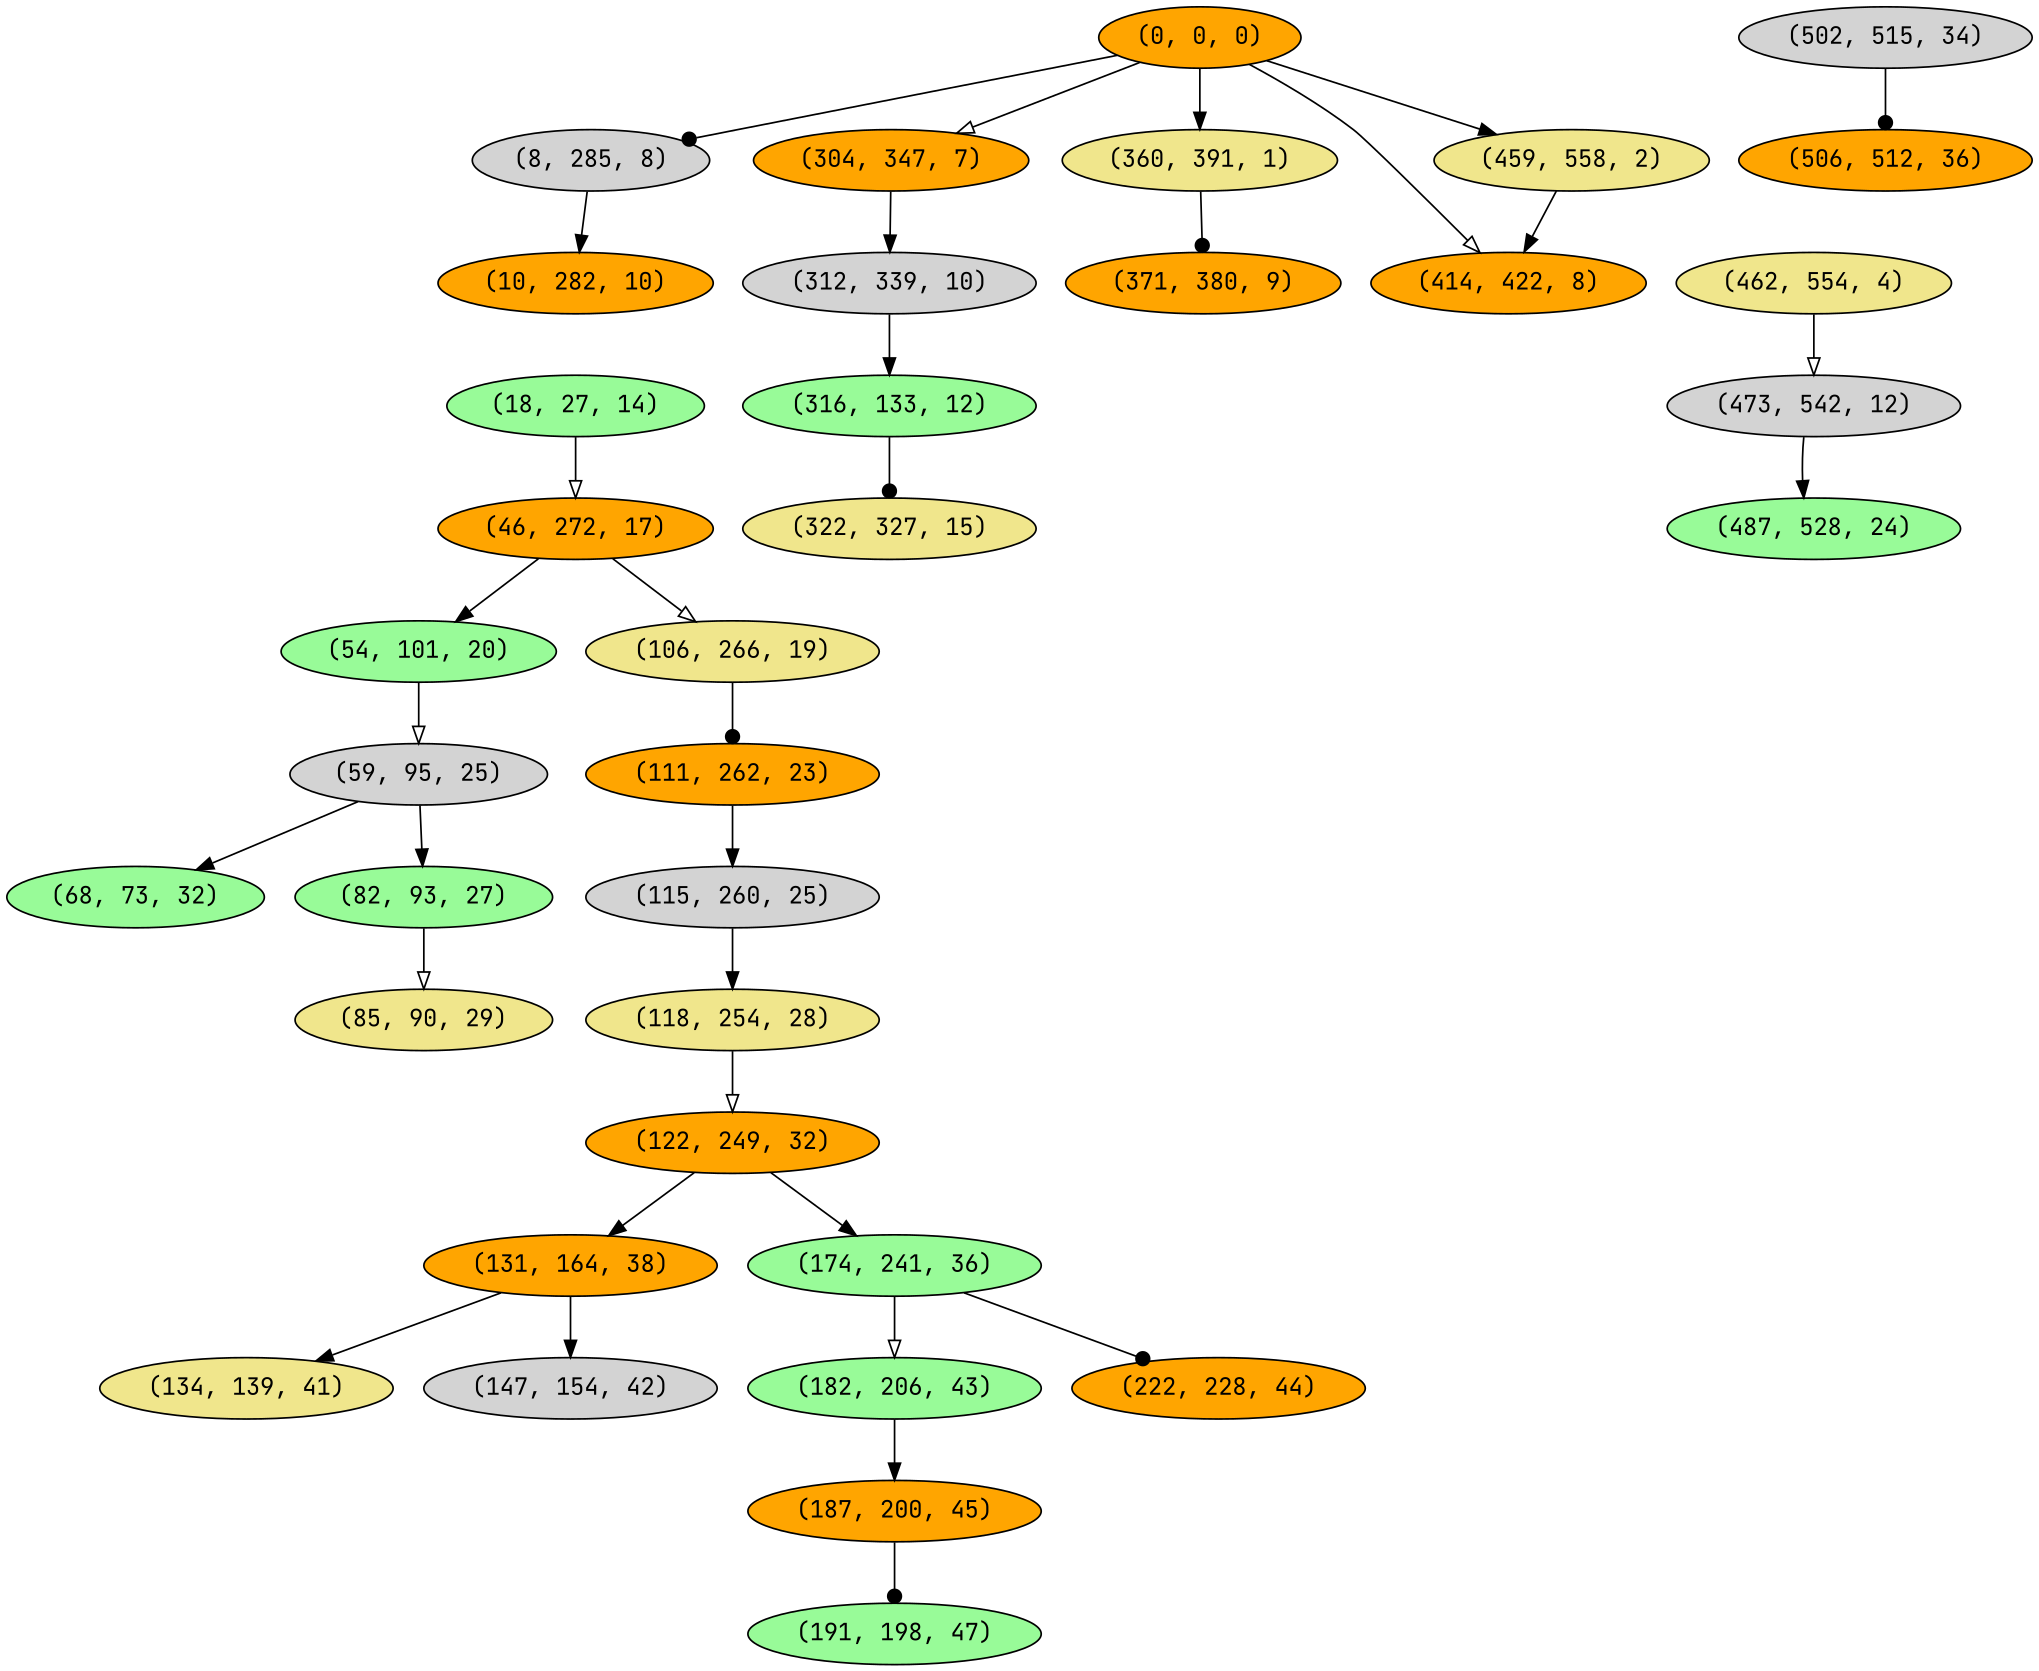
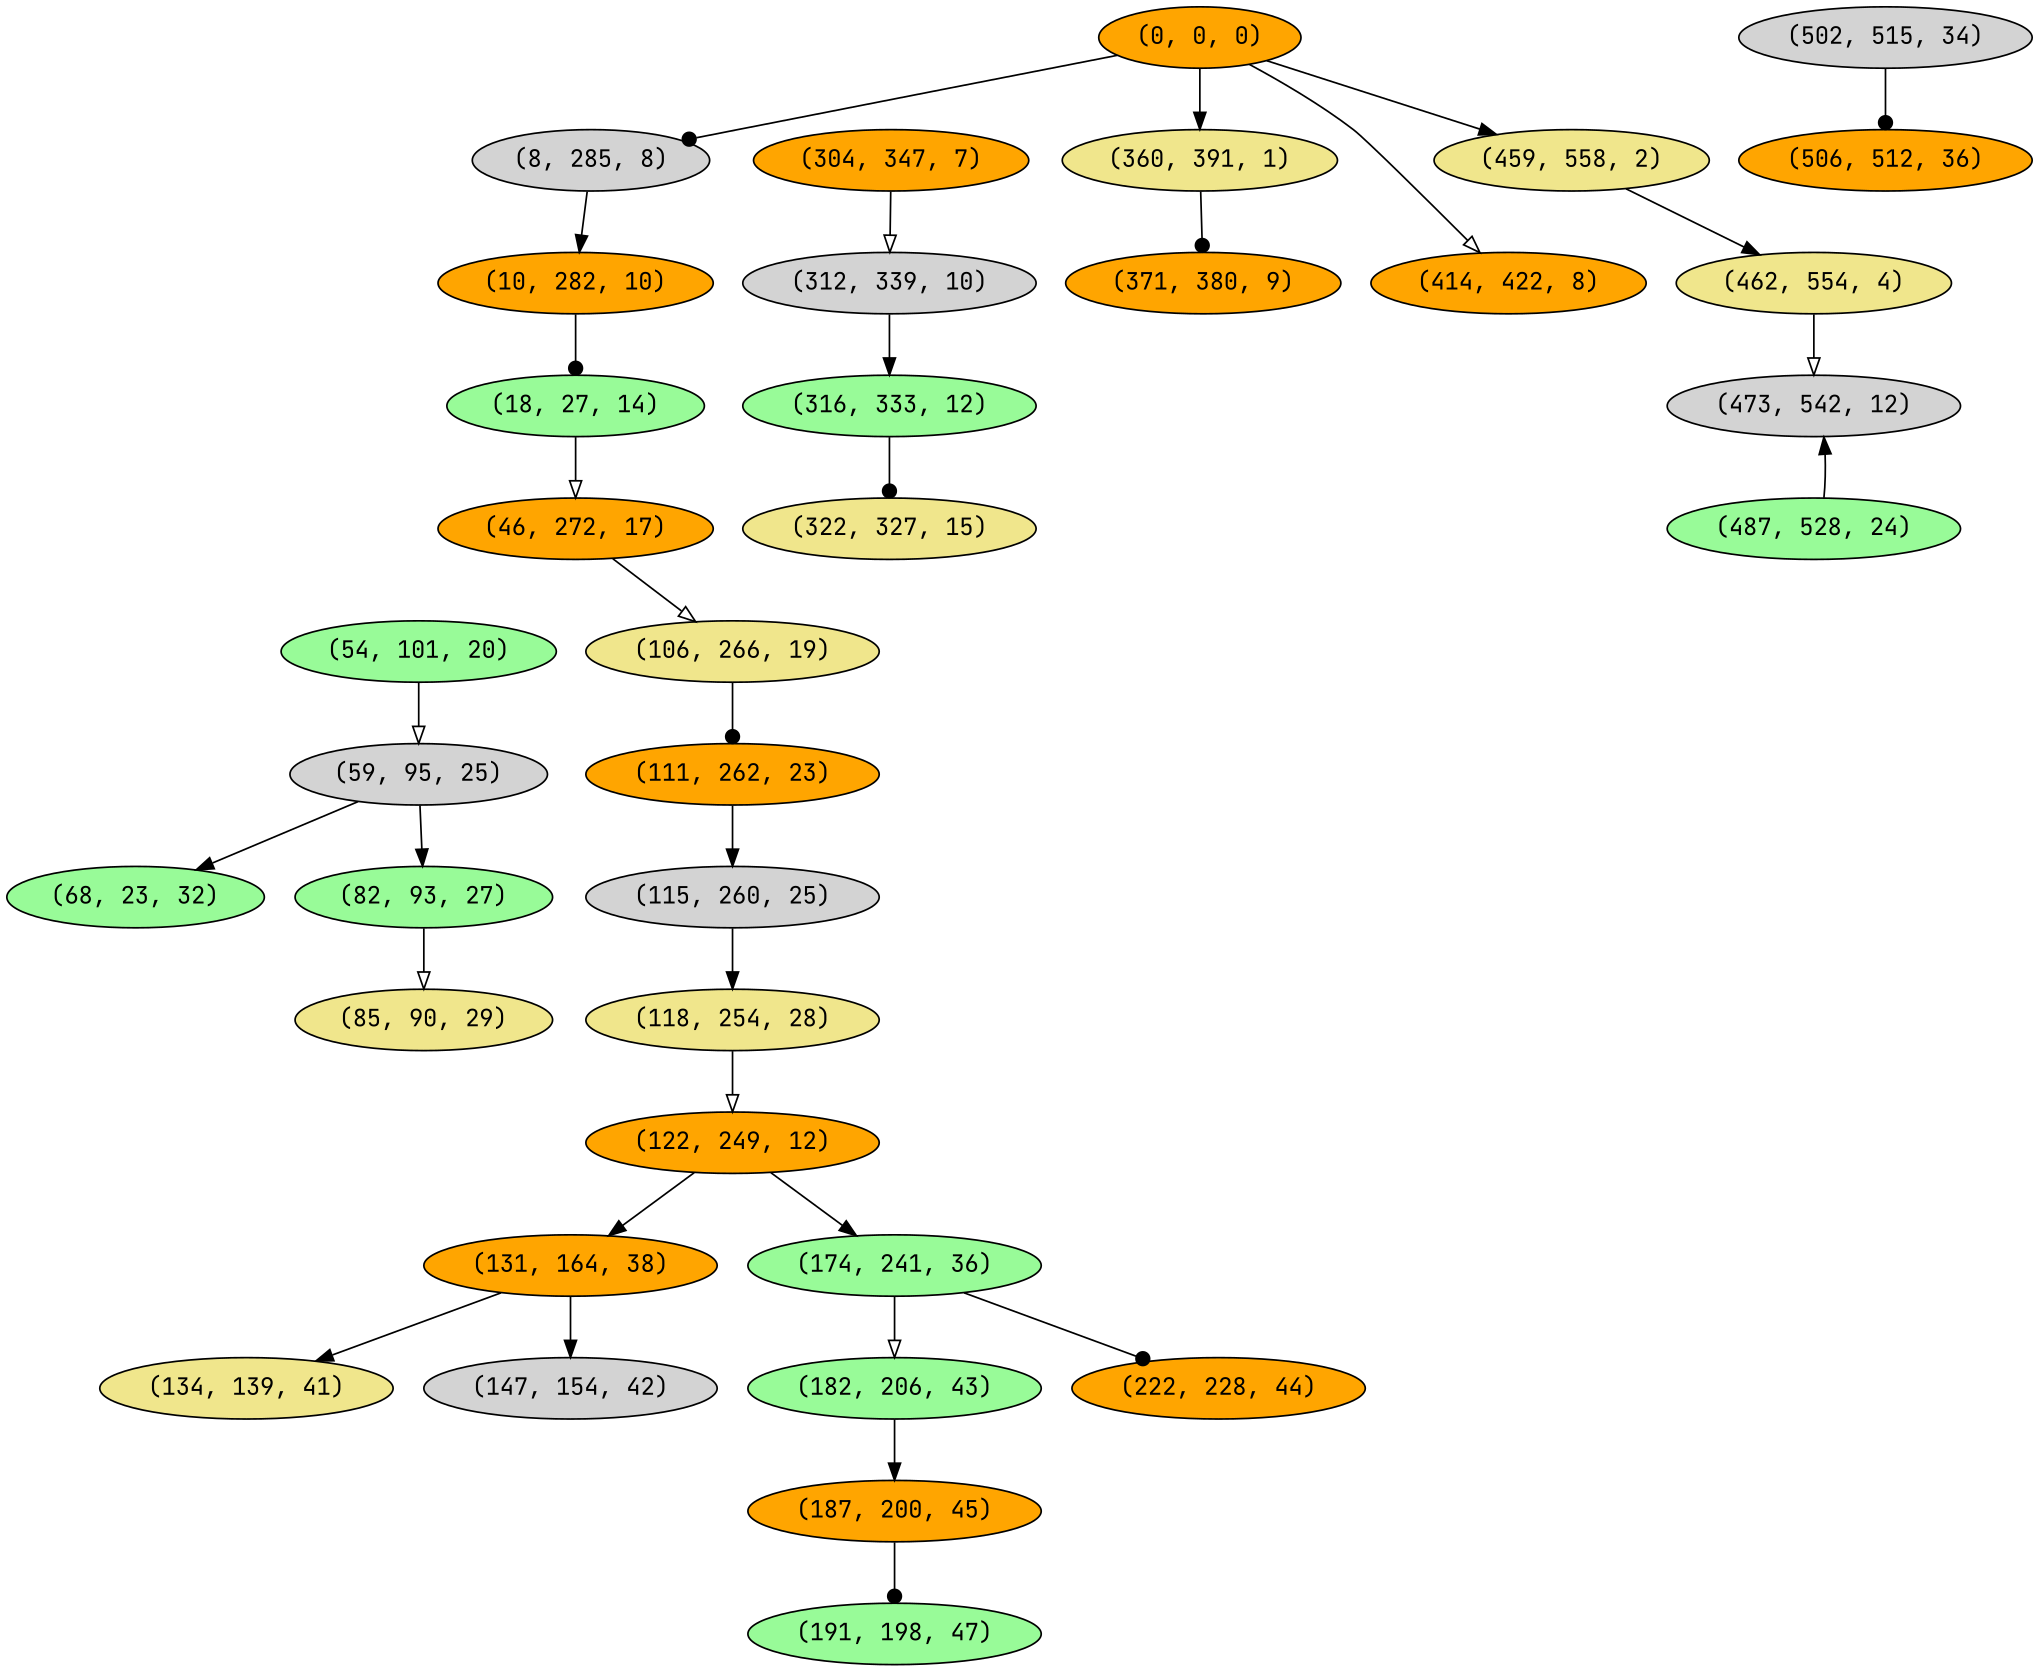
(1056, 95) -> none
(890, 213) -> (890, 213)
(1544, 214) -> (1685, 218)
none -> (576, 338)
(889, 406) -> (889, 406)
(1802, 459) -> (1825, 476)
(504, 585) -> none
(136, 897) -> (136, 897)
(733, 1143) -> (733, 1143)
